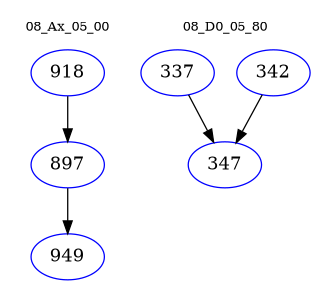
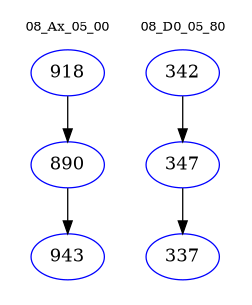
(198, 113) -> (183, 205)
(68, 165) -> (68, 165)
(68, 257) -> (68, 257)
